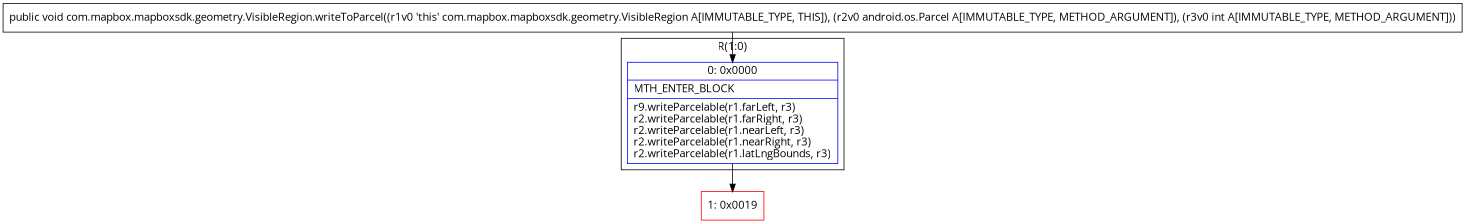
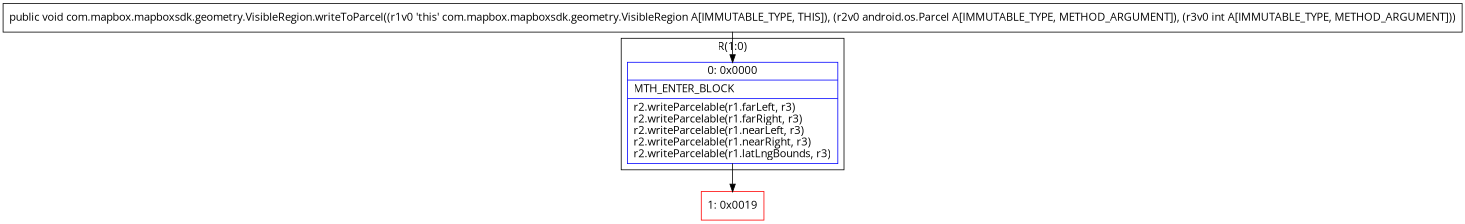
(715, 108) -> (715, 108)
